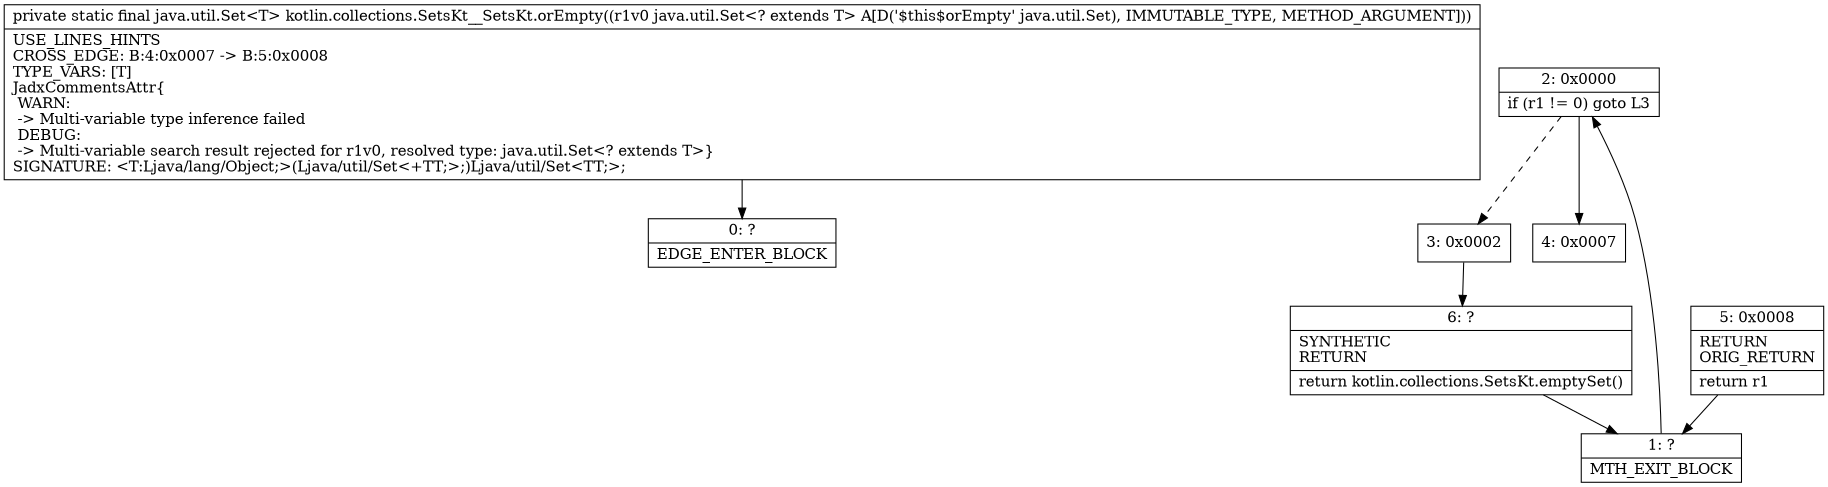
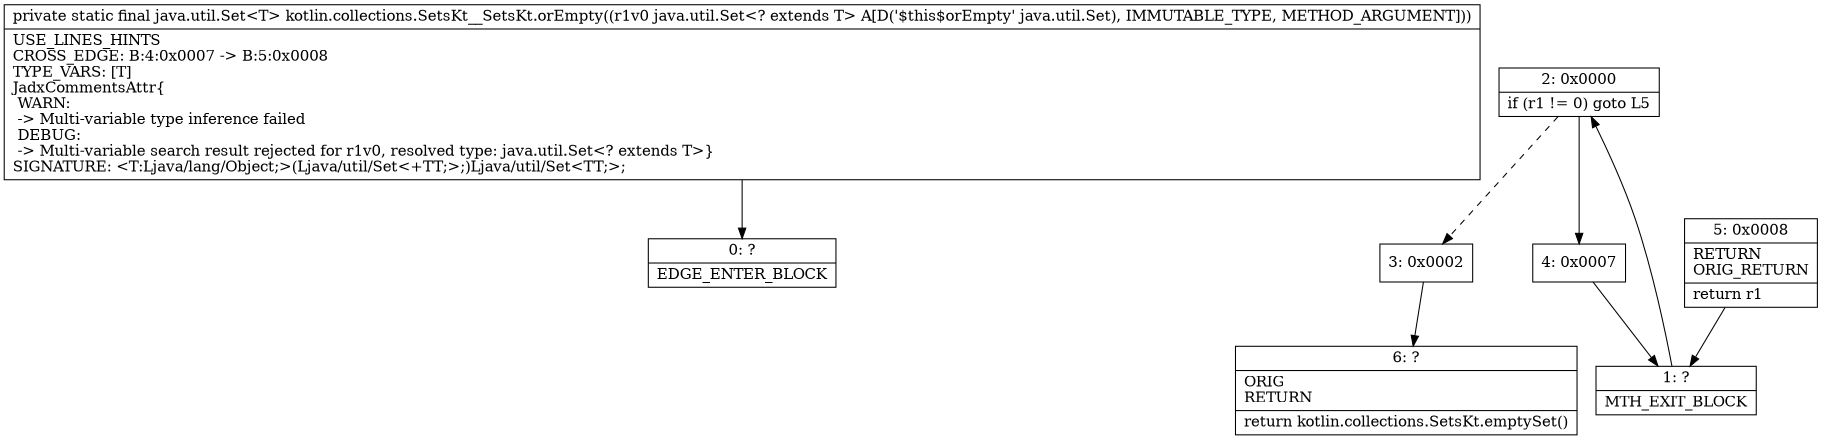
(1579, 104) -> (1579, 104)
(1345, 342) -> (1264, 382)
(1576, 412) -> (1622, 320)
